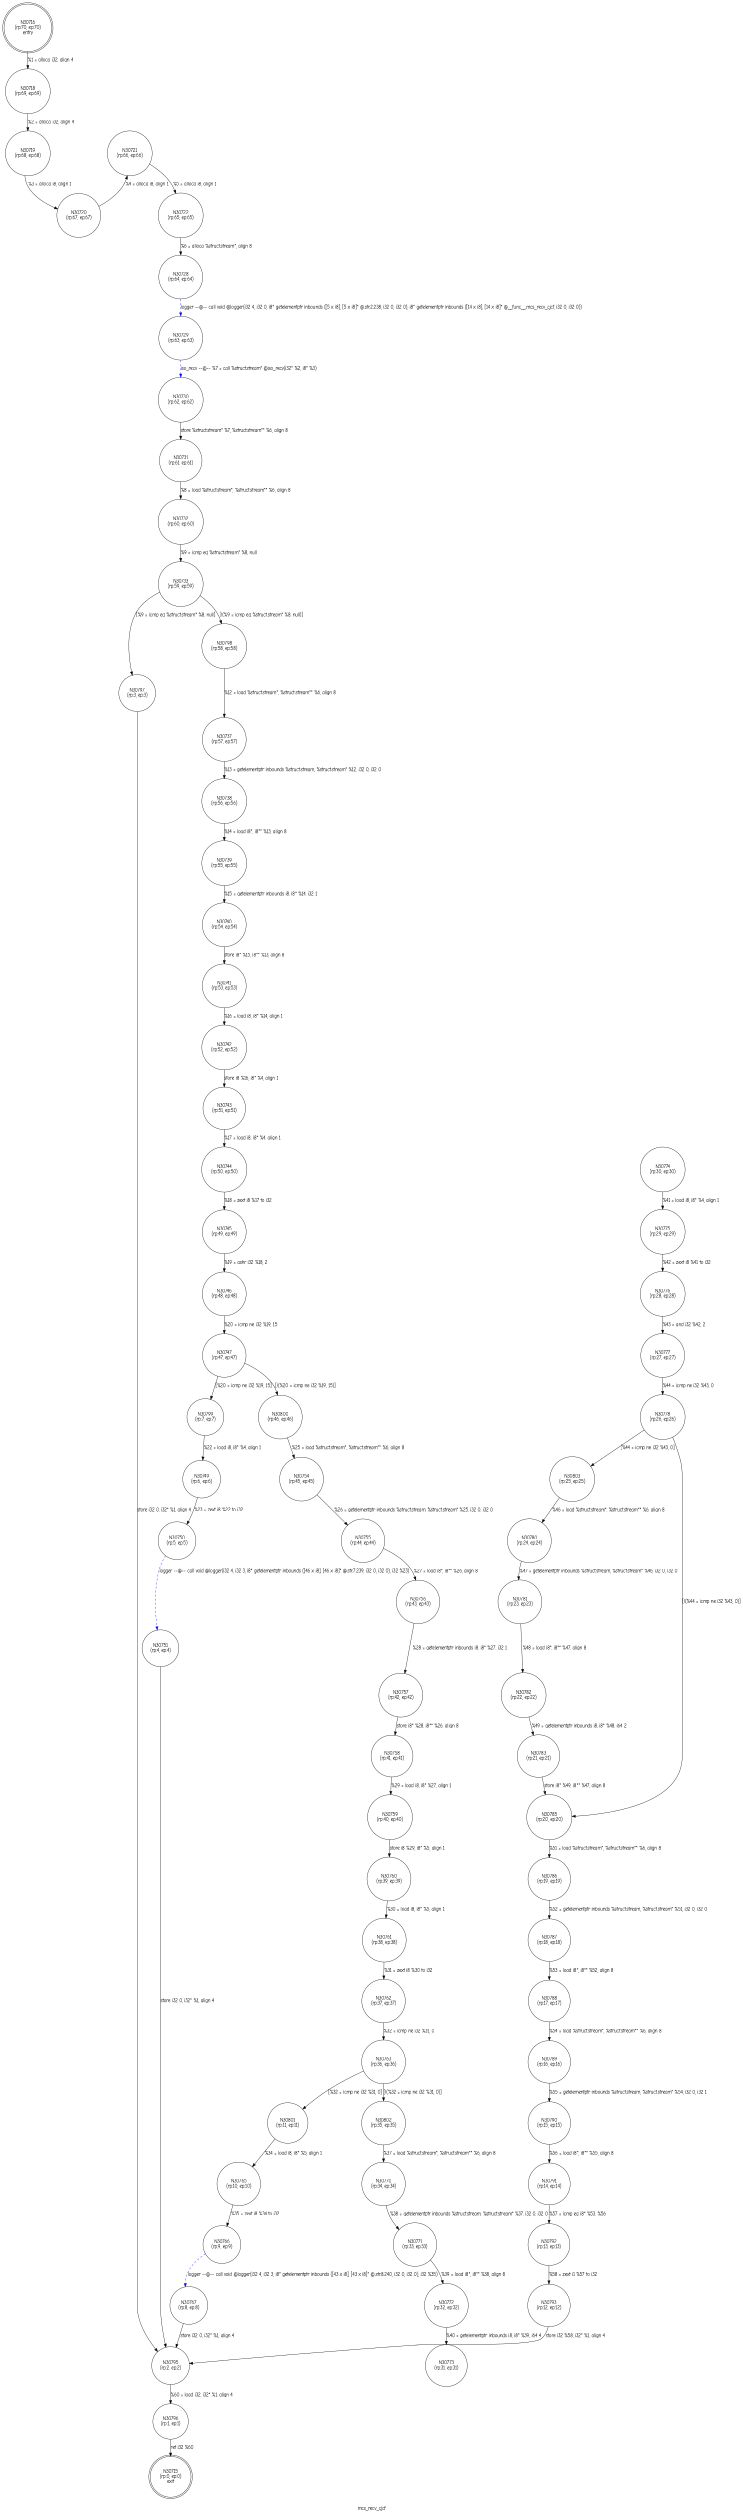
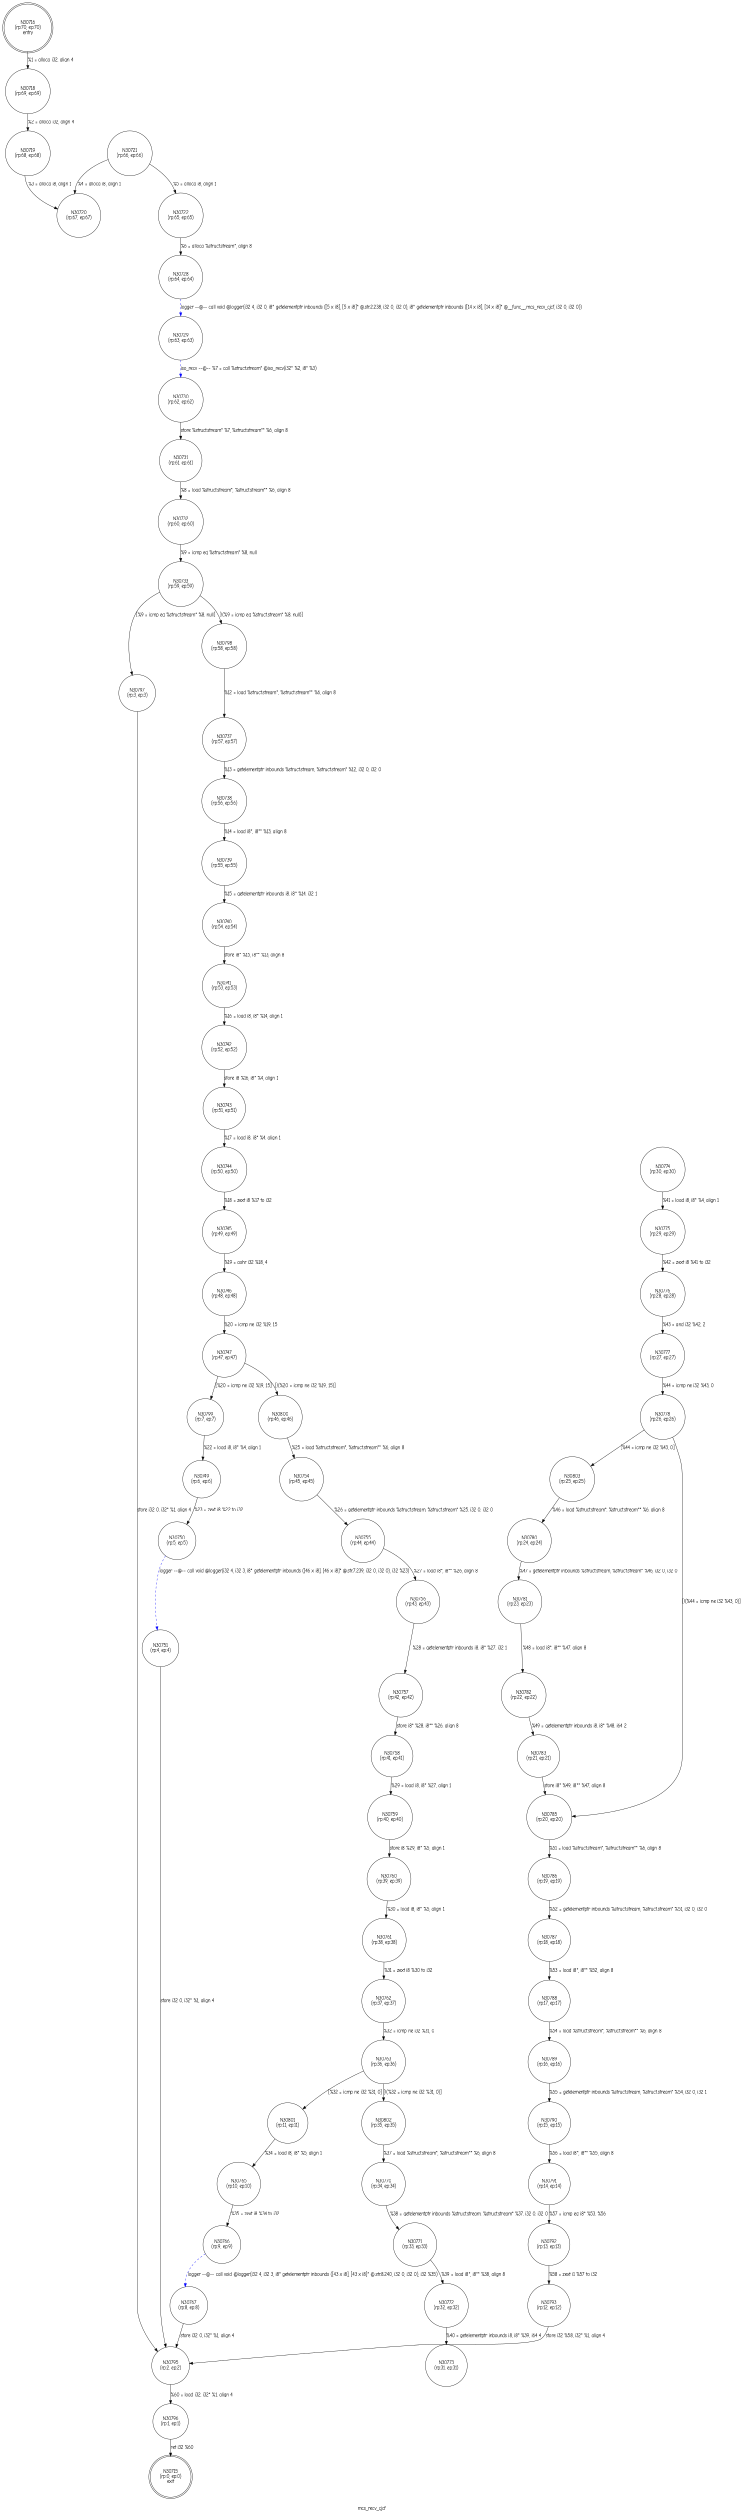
(115, 195) -> (87, 171)
(246, 1263) -> (246, 1263)
